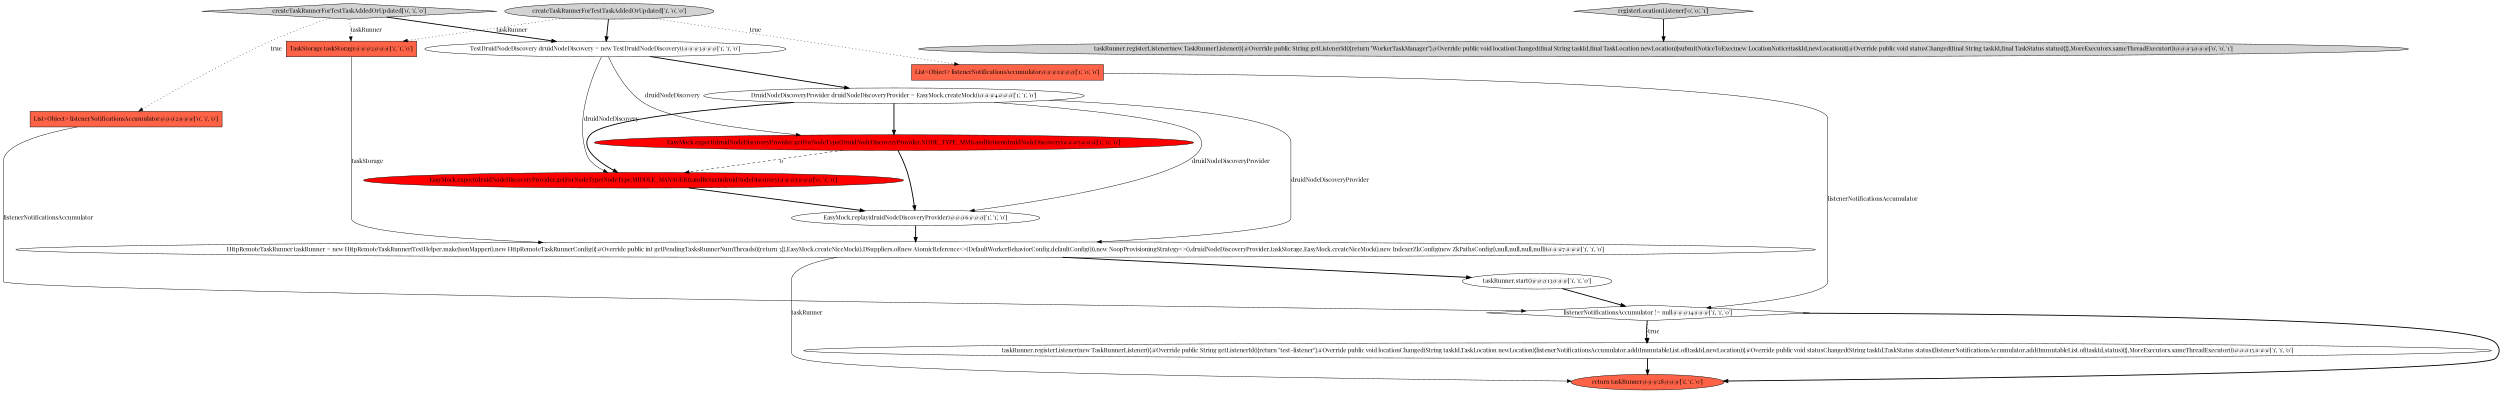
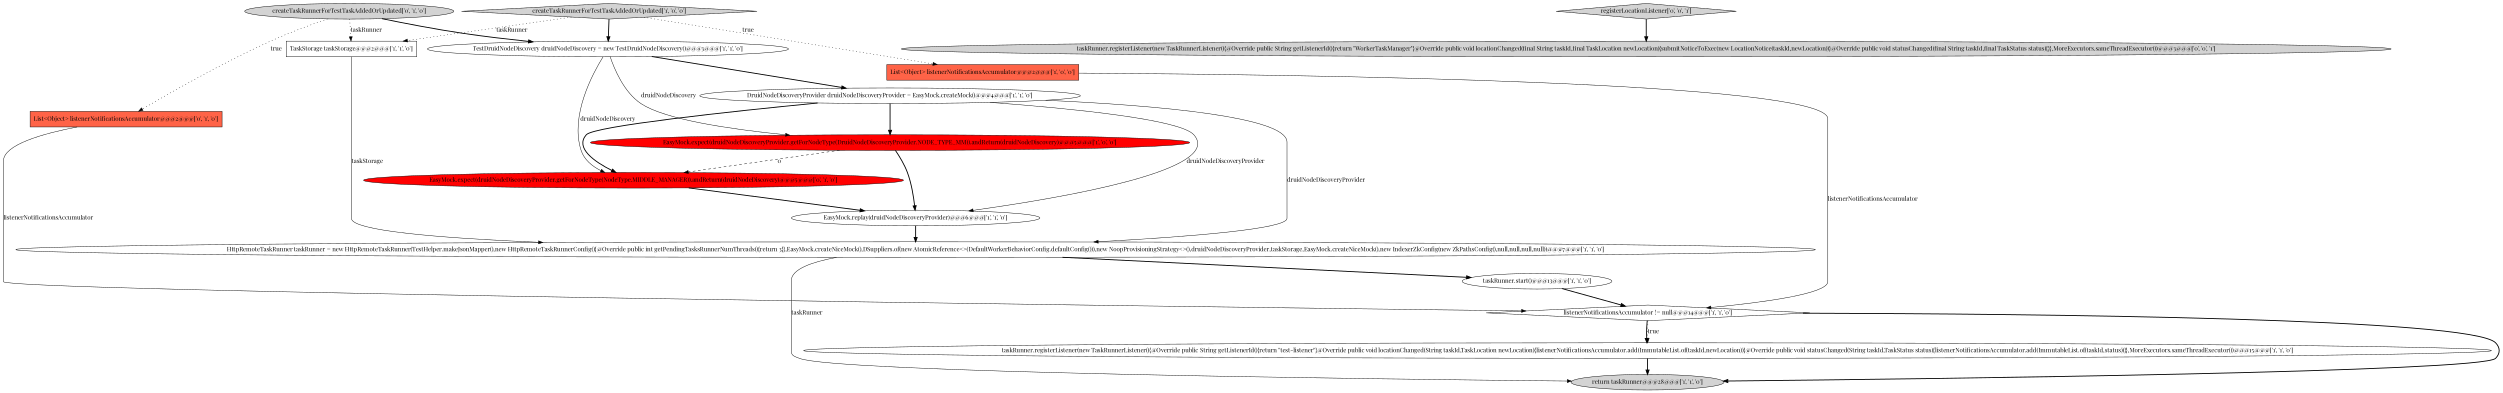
(349, 11) -> (349, 11)
(609, 11) -> (609, 11)
(351, 49) -> (351, 49)
(1648, 382) -> (1648, 382)
